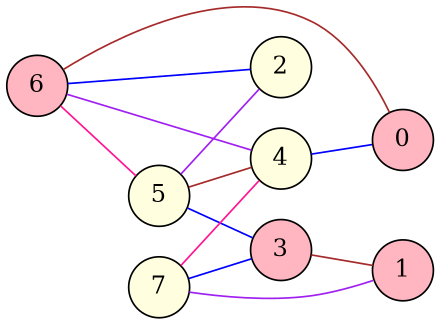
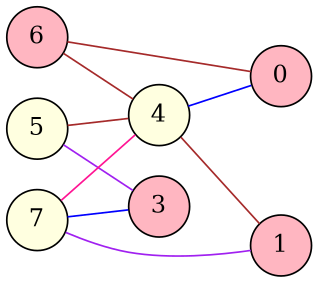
(281, 67) -> none
(159, 122) -> (98, 76)
(98, 141) -> none
(230, 227) -> (88, 161)
(342, 260) -> (220, 180)
